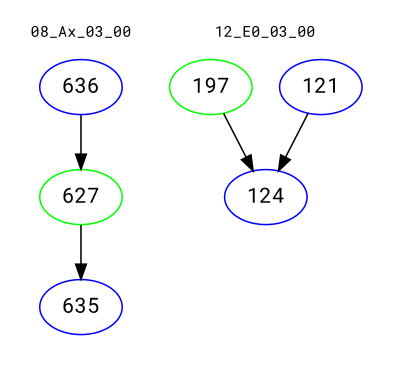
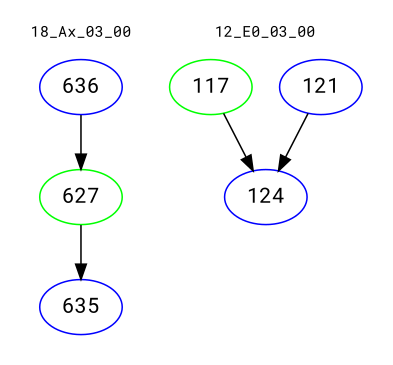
(82, 33) -> (82, 33)
(211, 87) -> (211, 87)
